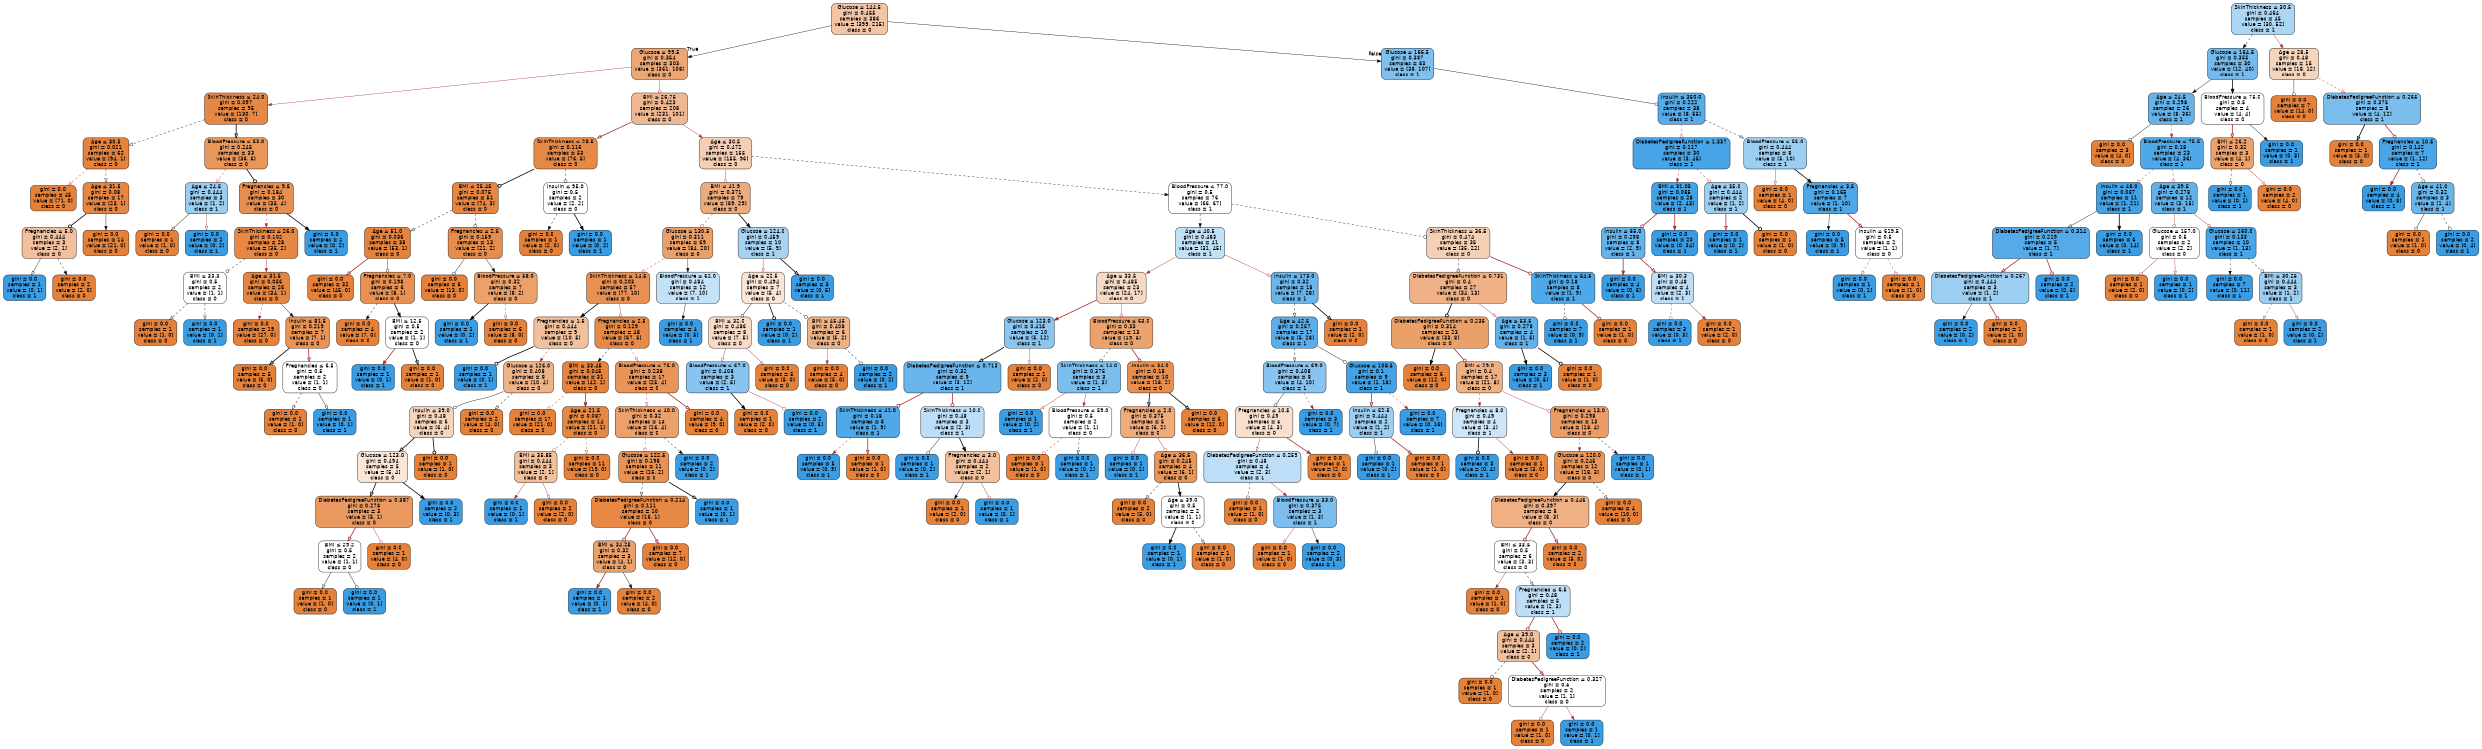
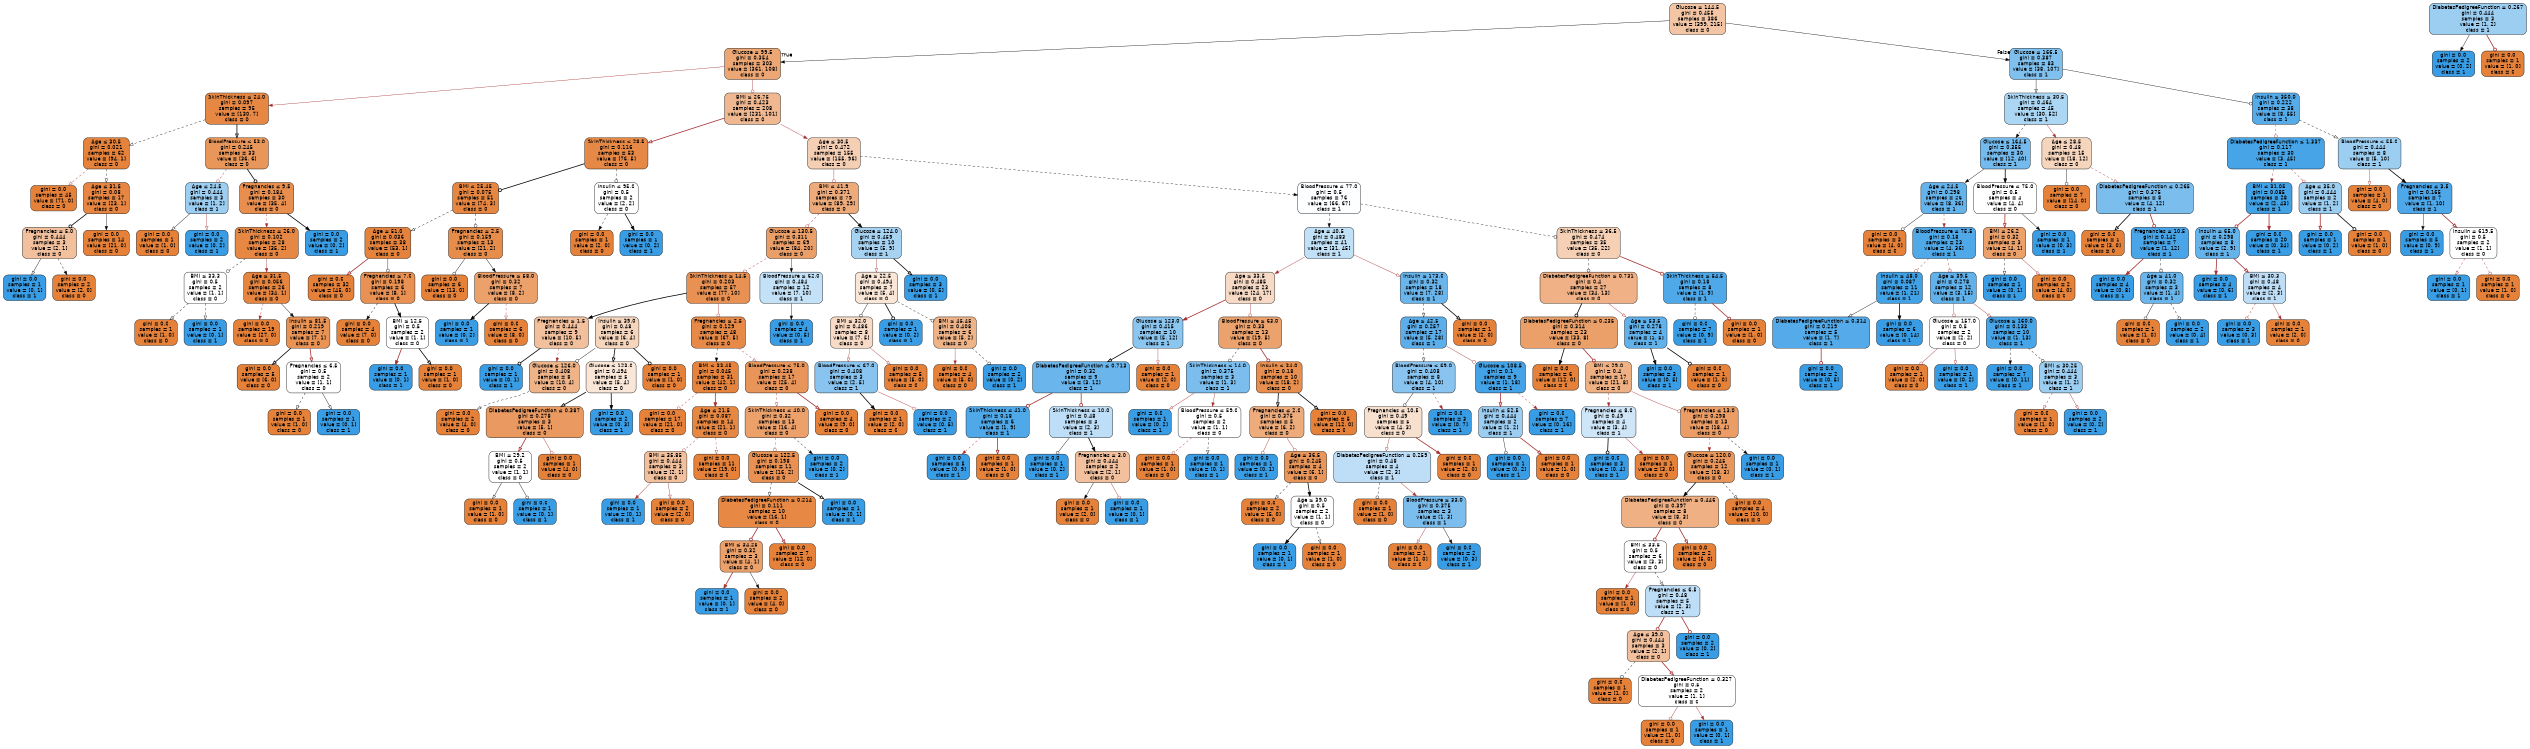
none -> (2036, 84)
(2012, 264) -> none
(1331, 354) -> (1460, 354)
(480, 399) -> (587, 354)
